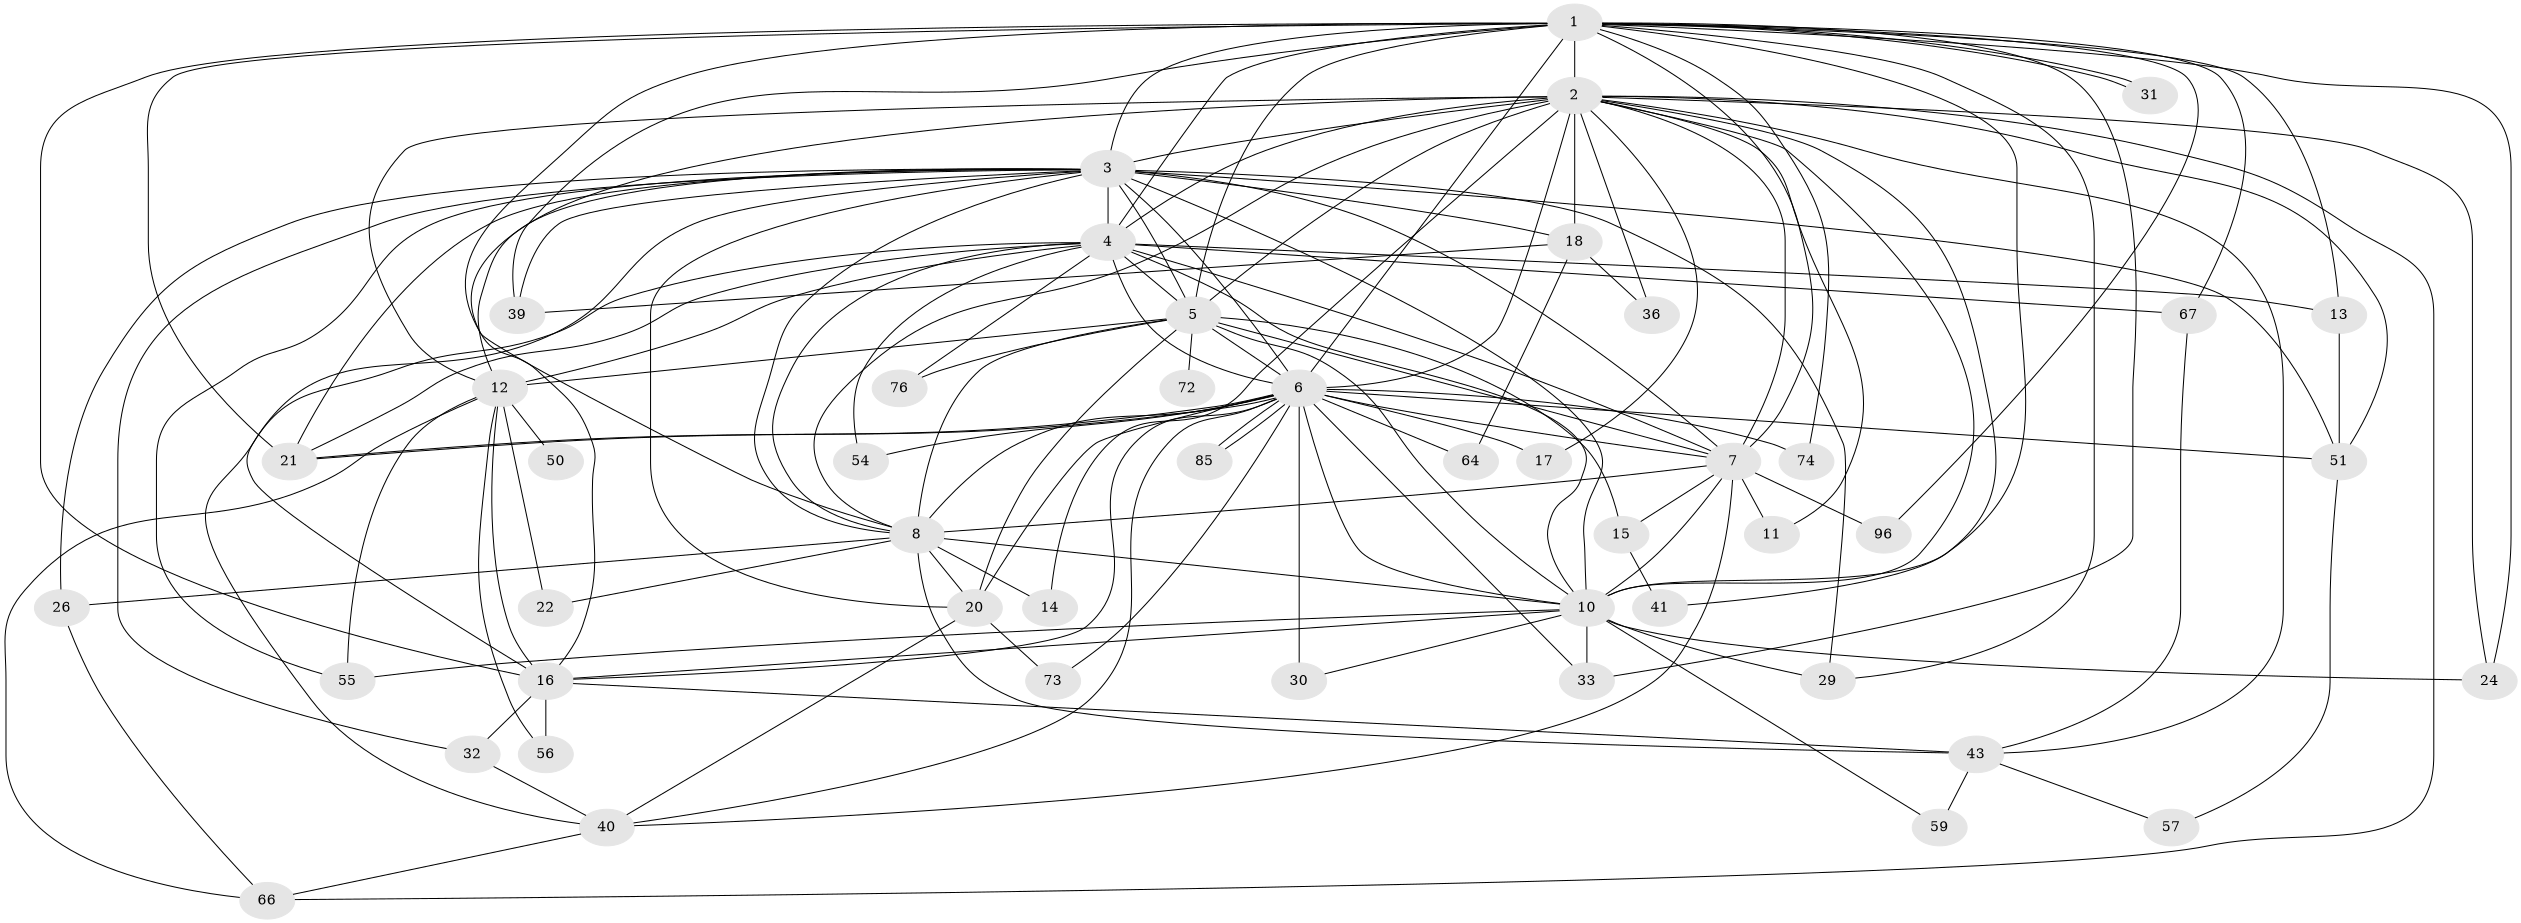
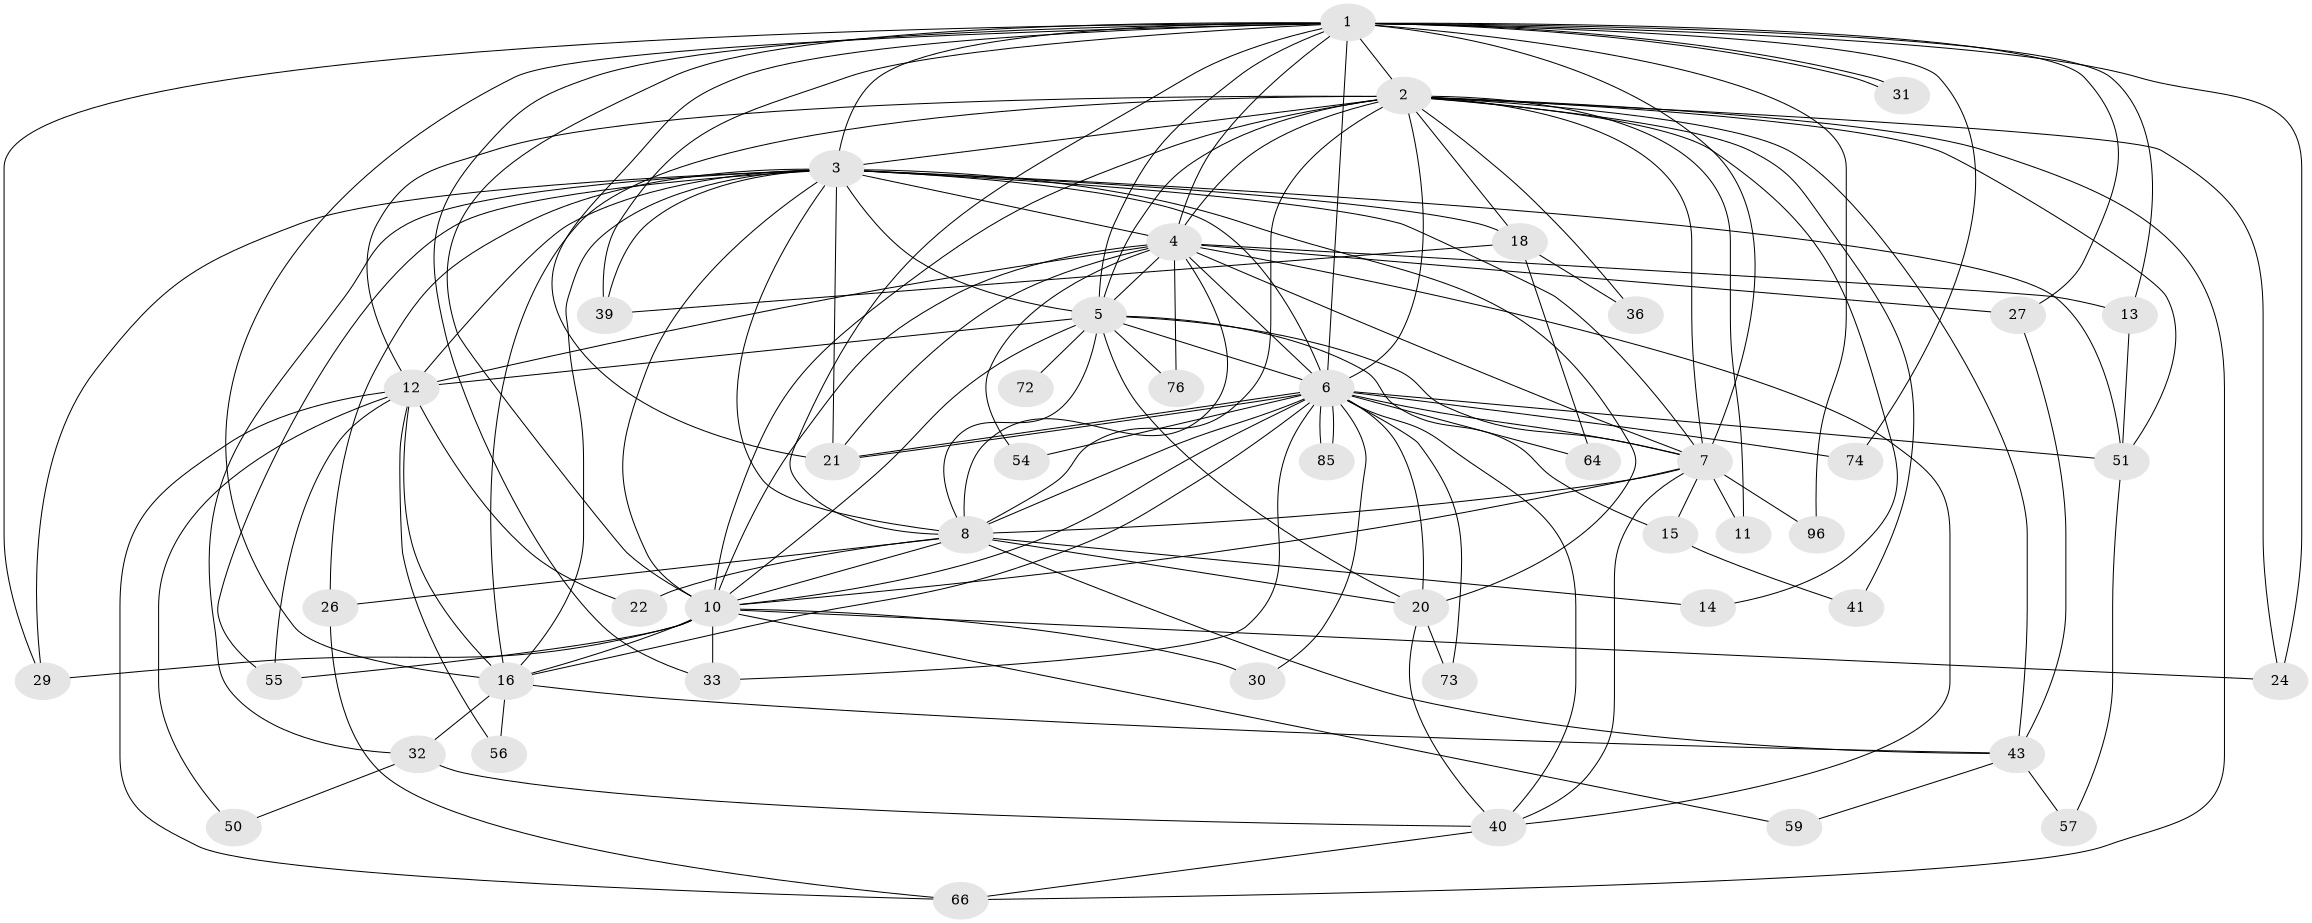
(2189, 315) -> (2018, 315)
(1544, 462) -> none
none -> (326, 791)
